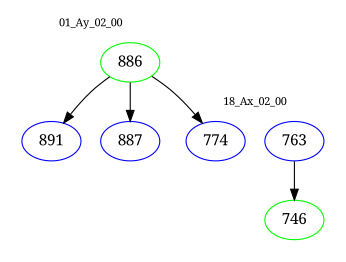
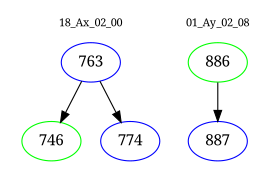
(91, 24) -> (218, 24)
(184, 103) -> (108, 97)
(51, 141) -> none
